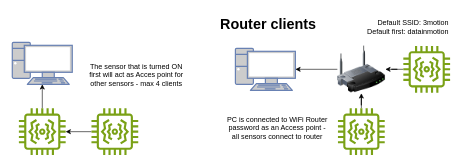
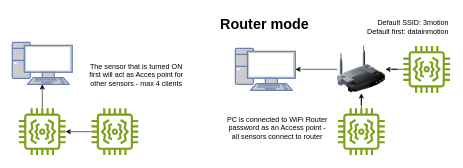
(246, 11) -> (242, 11)
